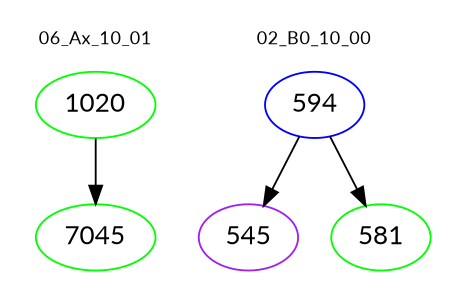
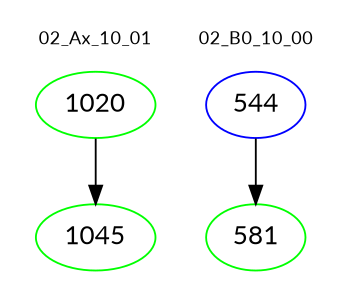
(96, 40) -> (96, 40)
(315, 105) -> (256, 105)
(96, 237) -> (96, 237)
(248, 237) -> none
